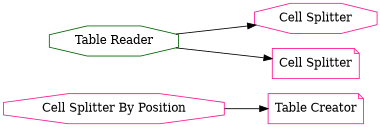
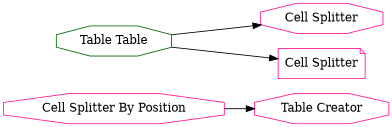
(114, 41) -> (114, 41)
(316, 109) -> (322, 109)
